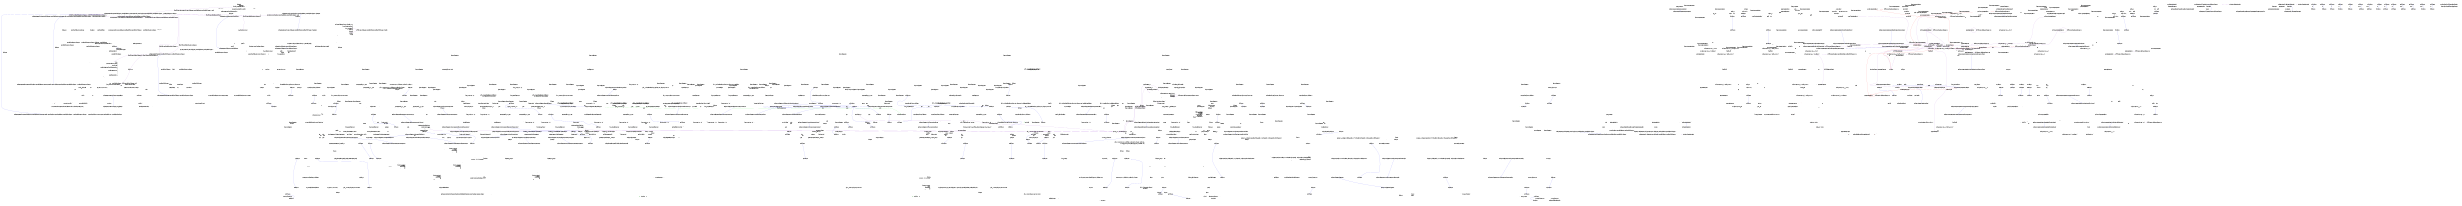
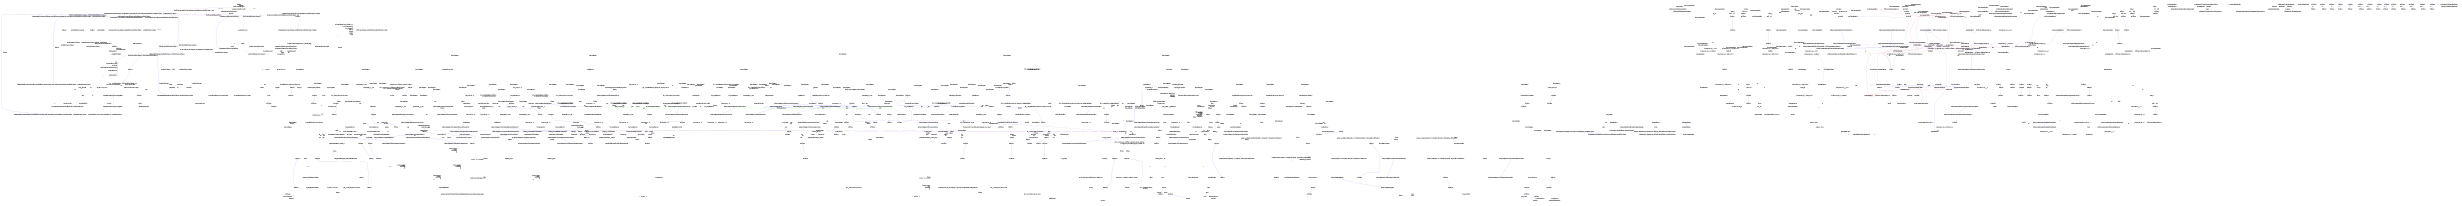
none -> (392, 96)
